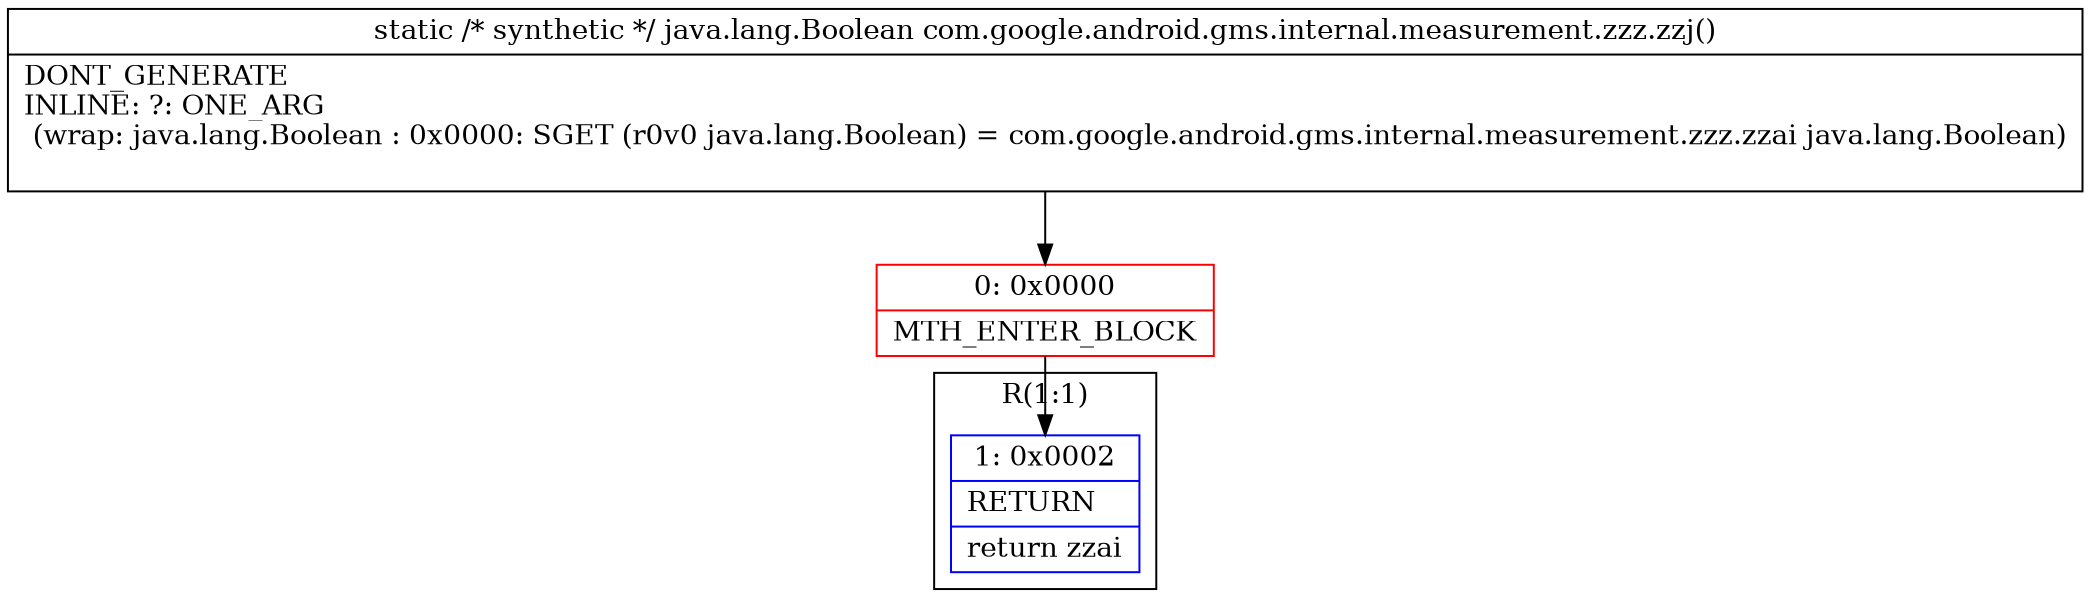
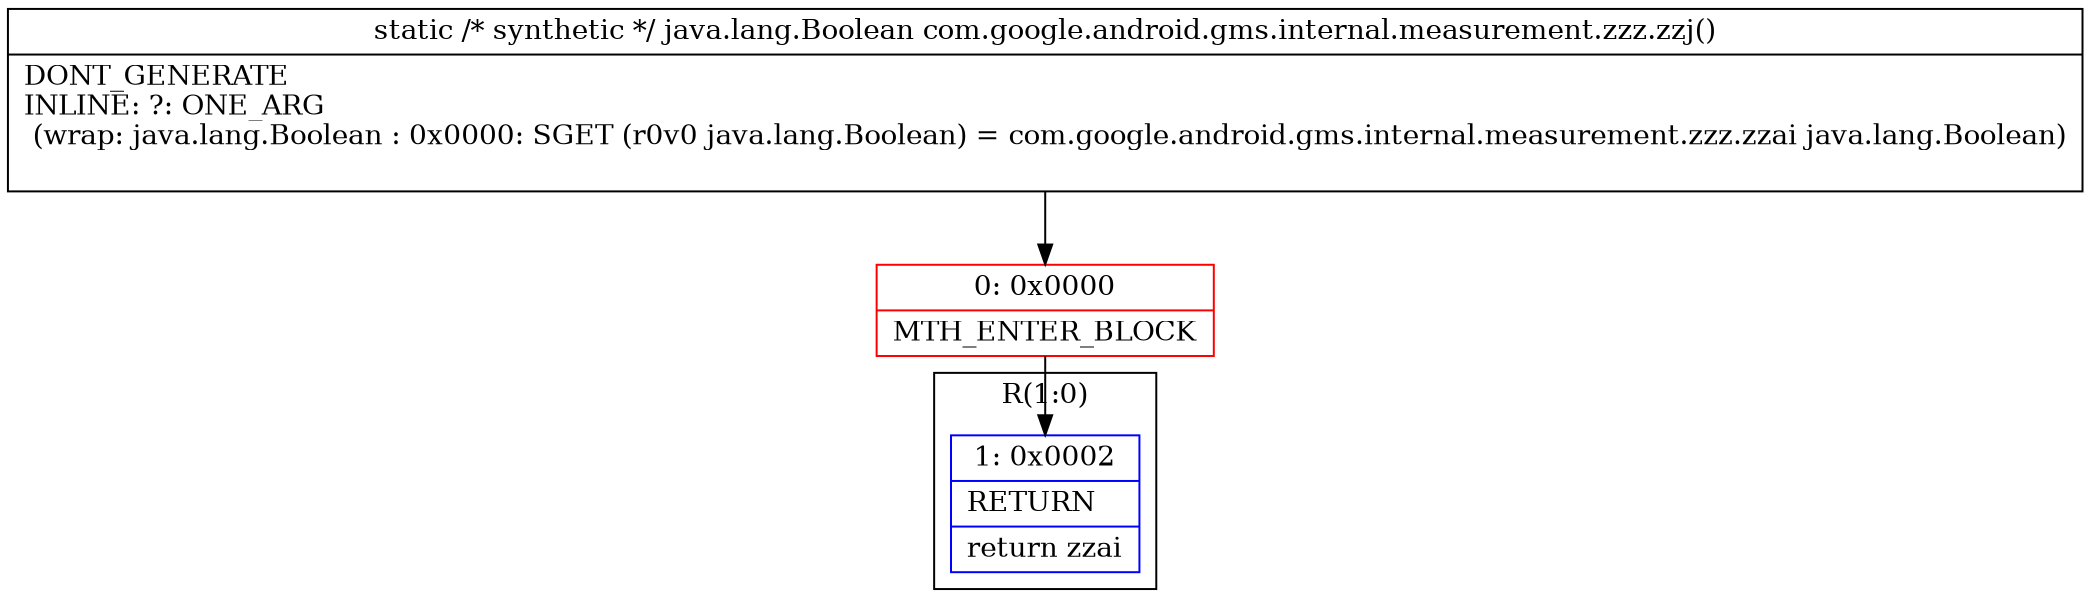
(1045, 396) -> (1045, 396)
